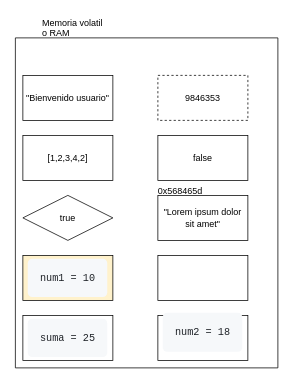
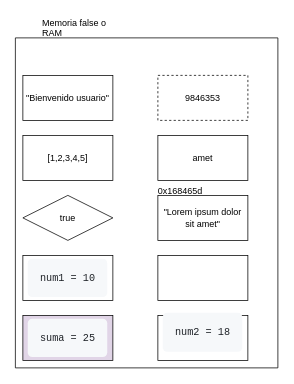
(76, 27) -> (76, 27)
(68, 158) -> (68, 158)
(203, 158) -> (203, 158)
(180, 192) -> (180, 192)
(68, 278) -> (68, 278)
(68, 338) -> (68, 338)
